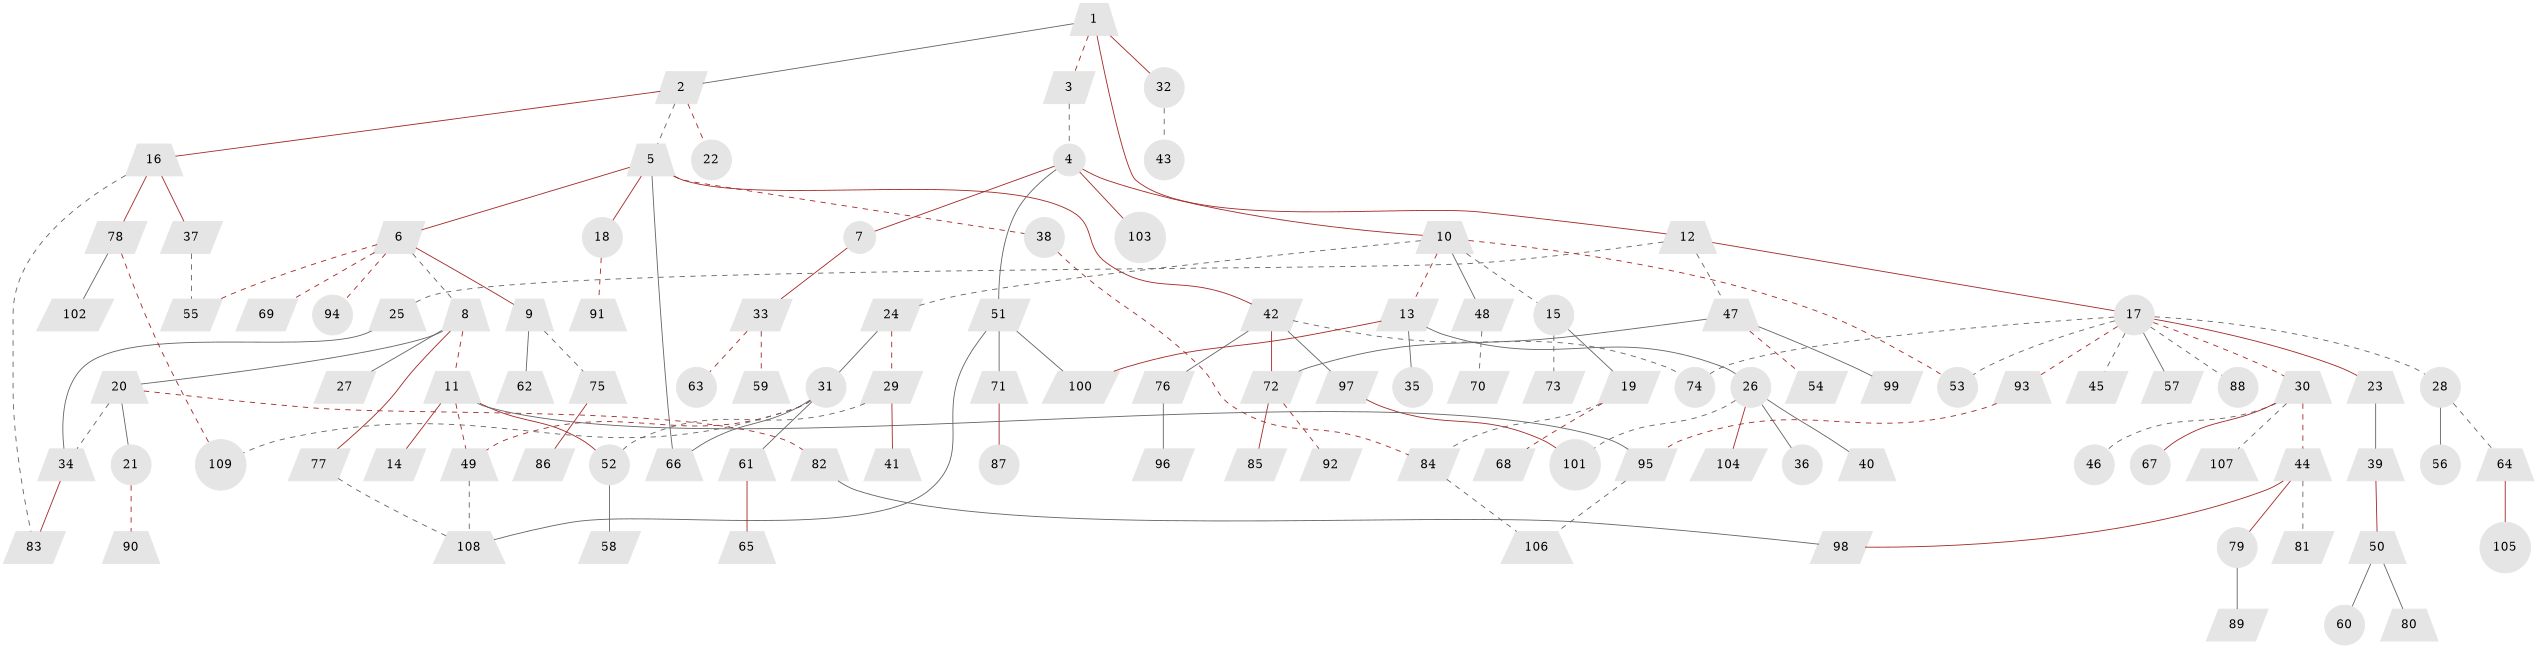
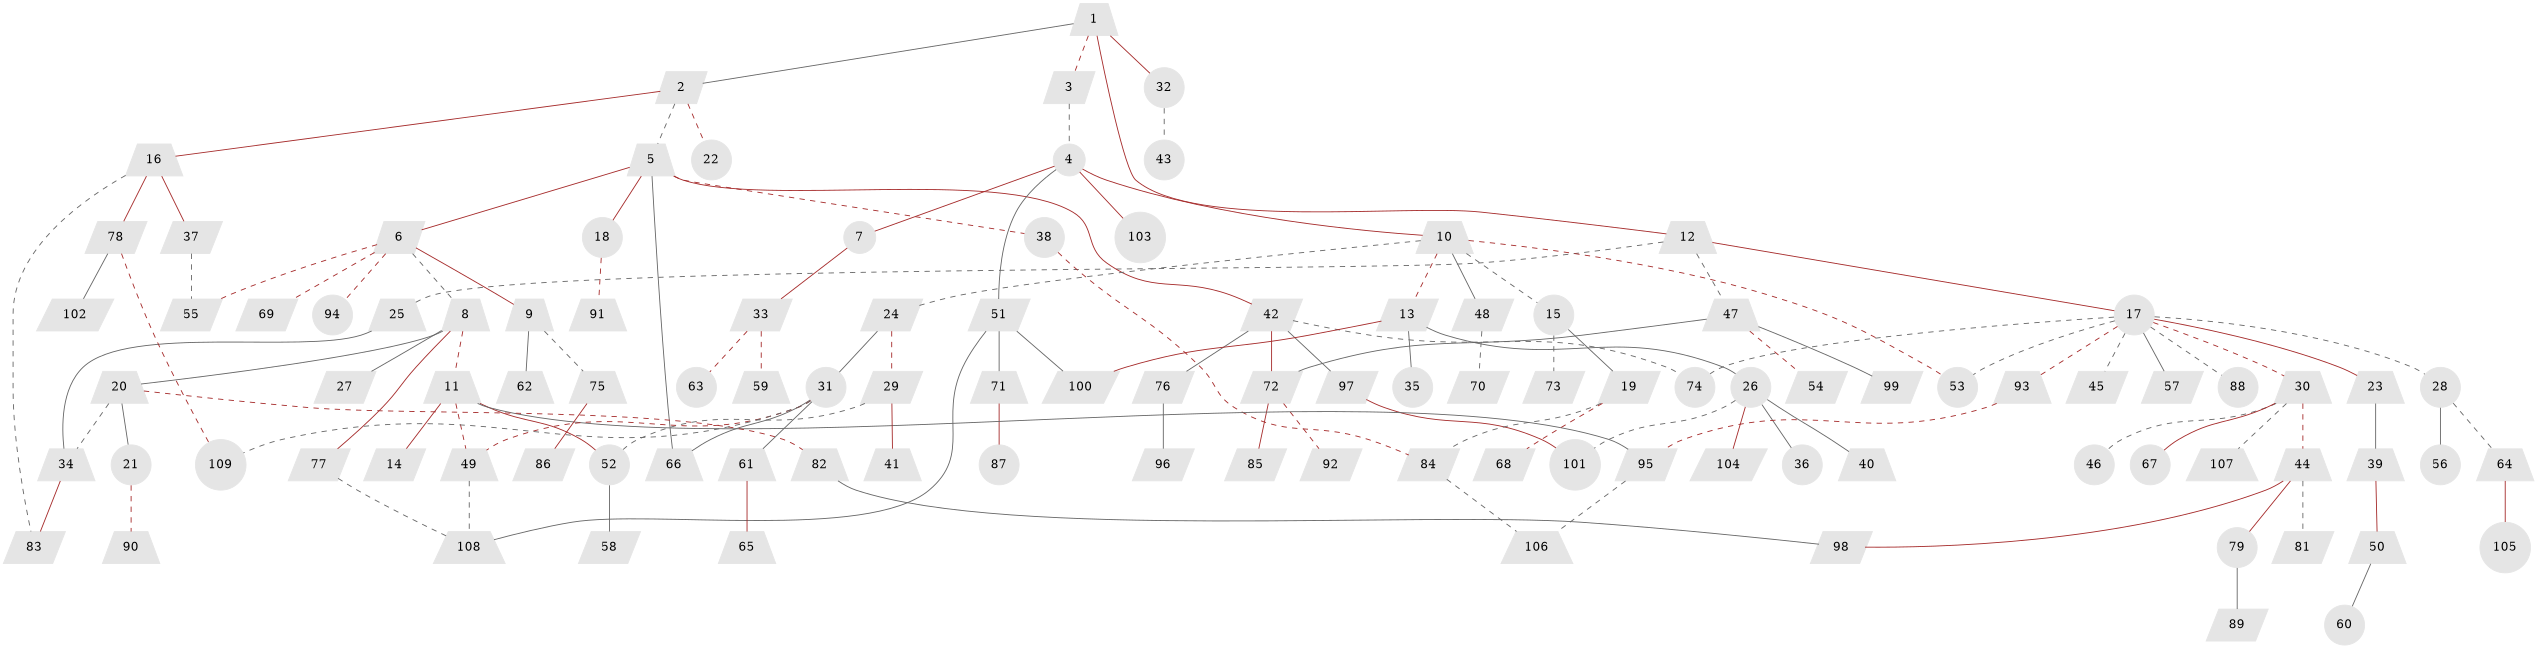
(2409, 625) -> none
